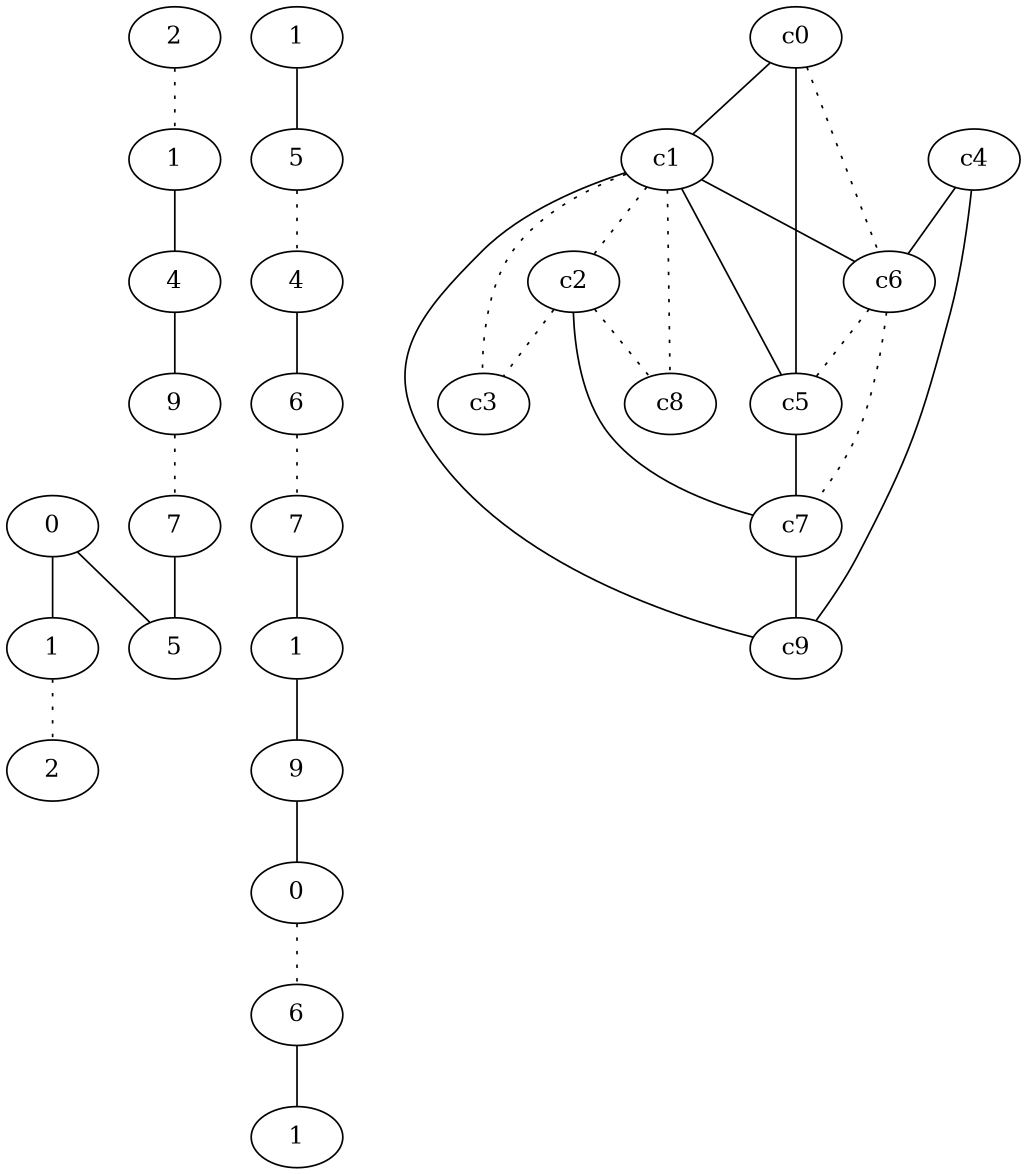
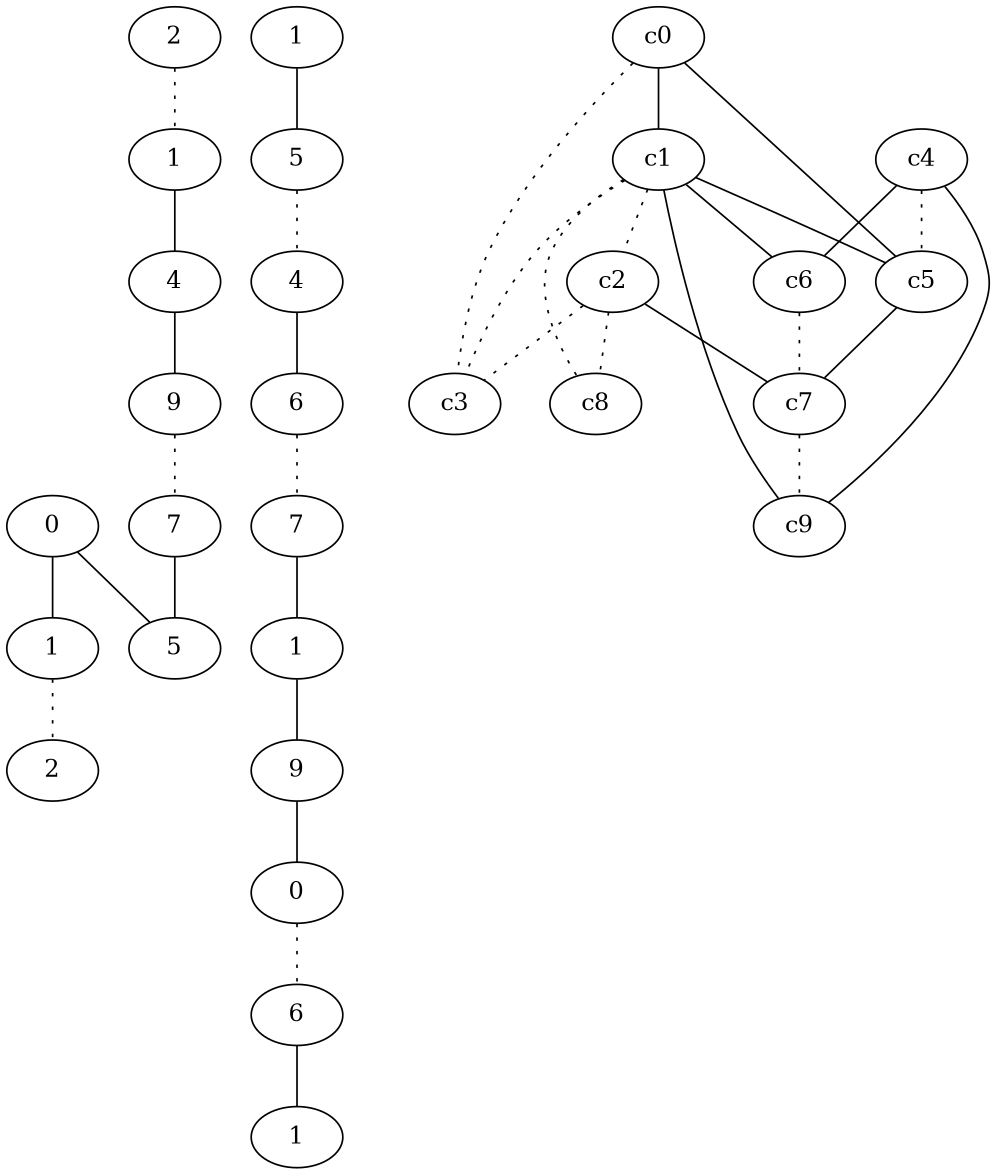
(843, 159) -> (516, 203)
(843, 343) -> (922, 221)
(796, 587) -> (799, 465)
